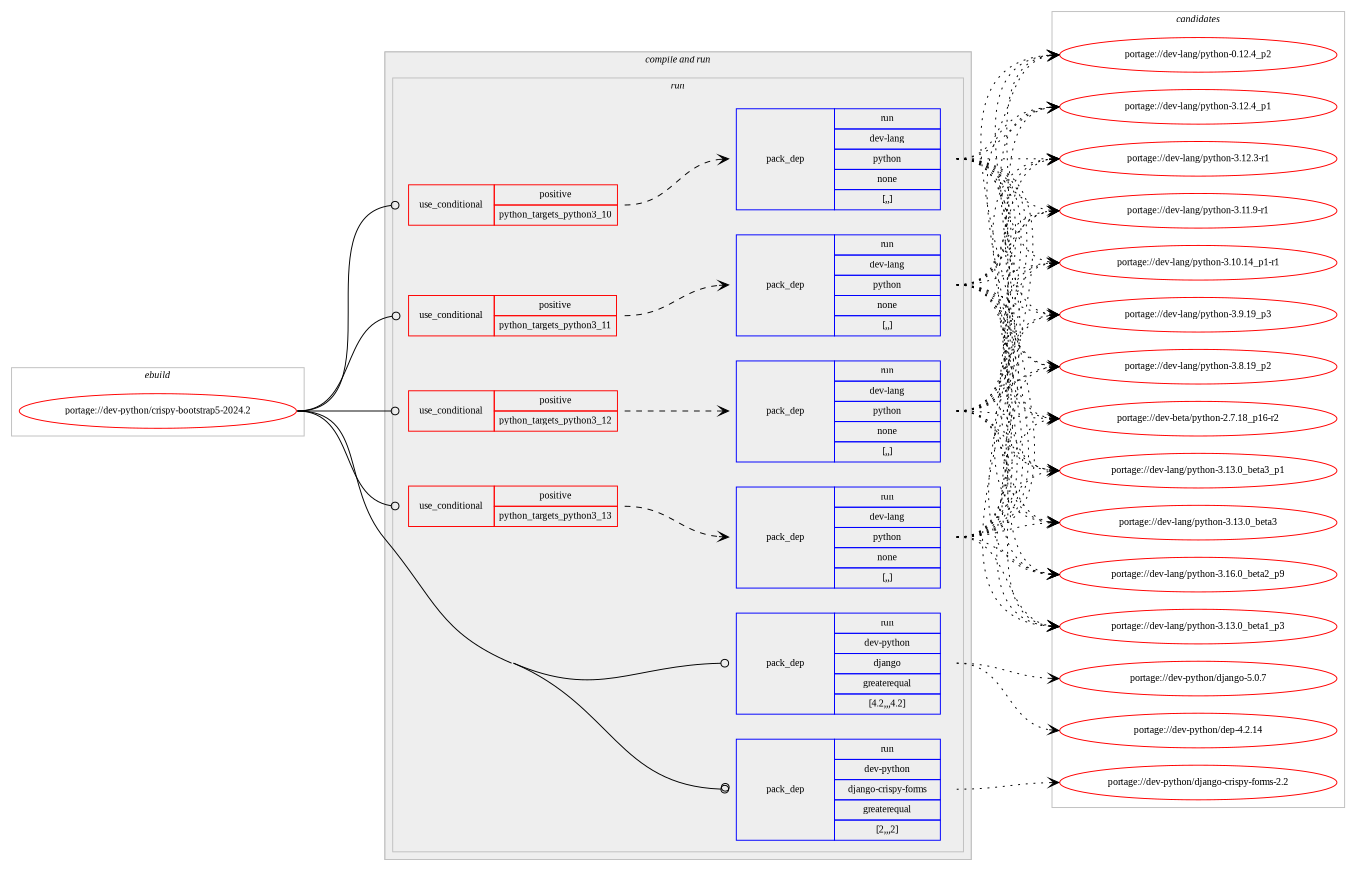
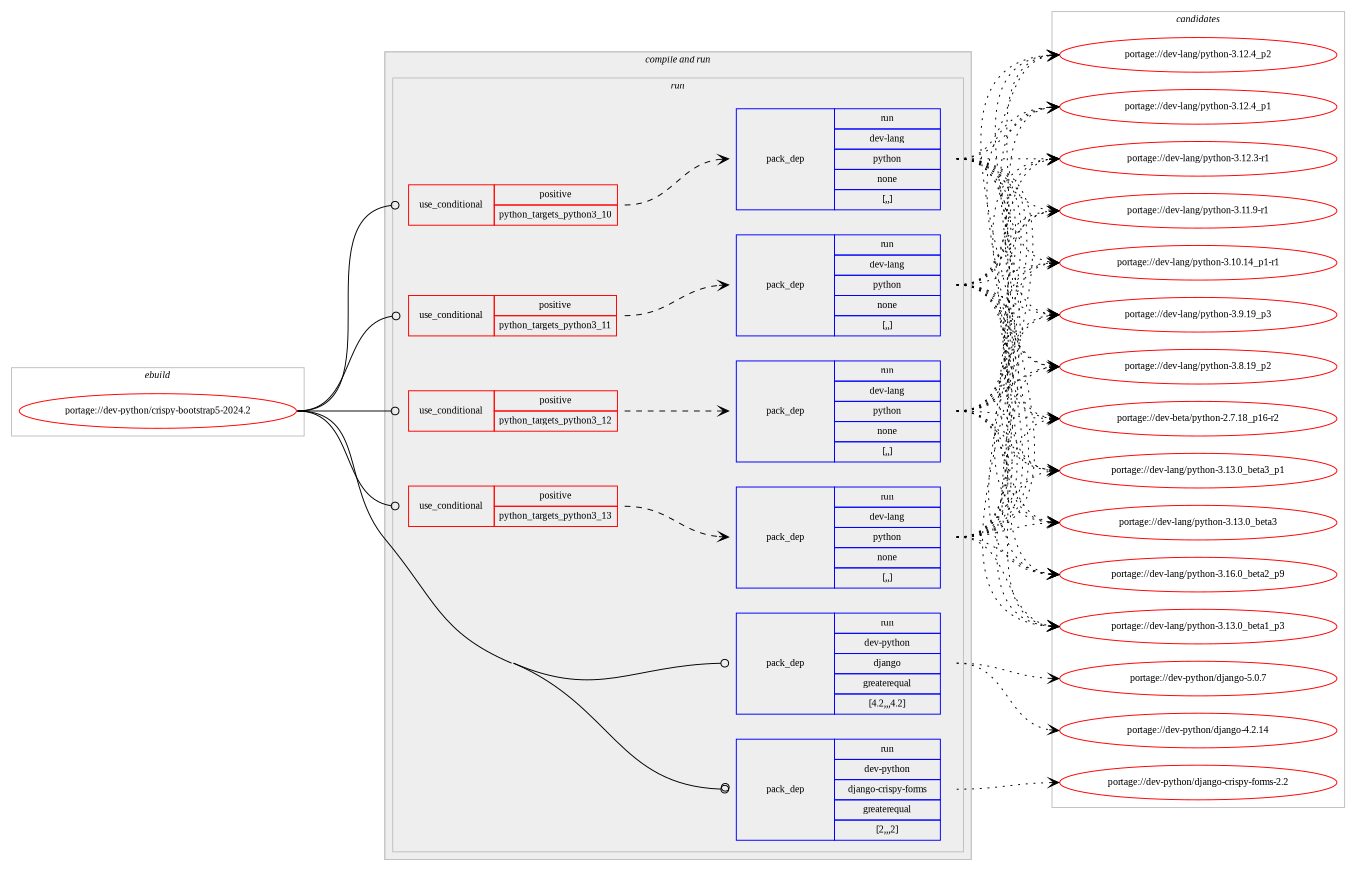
(1198, 55) -> (1198, 55)
(1198, 731) -> (1198, 731)
